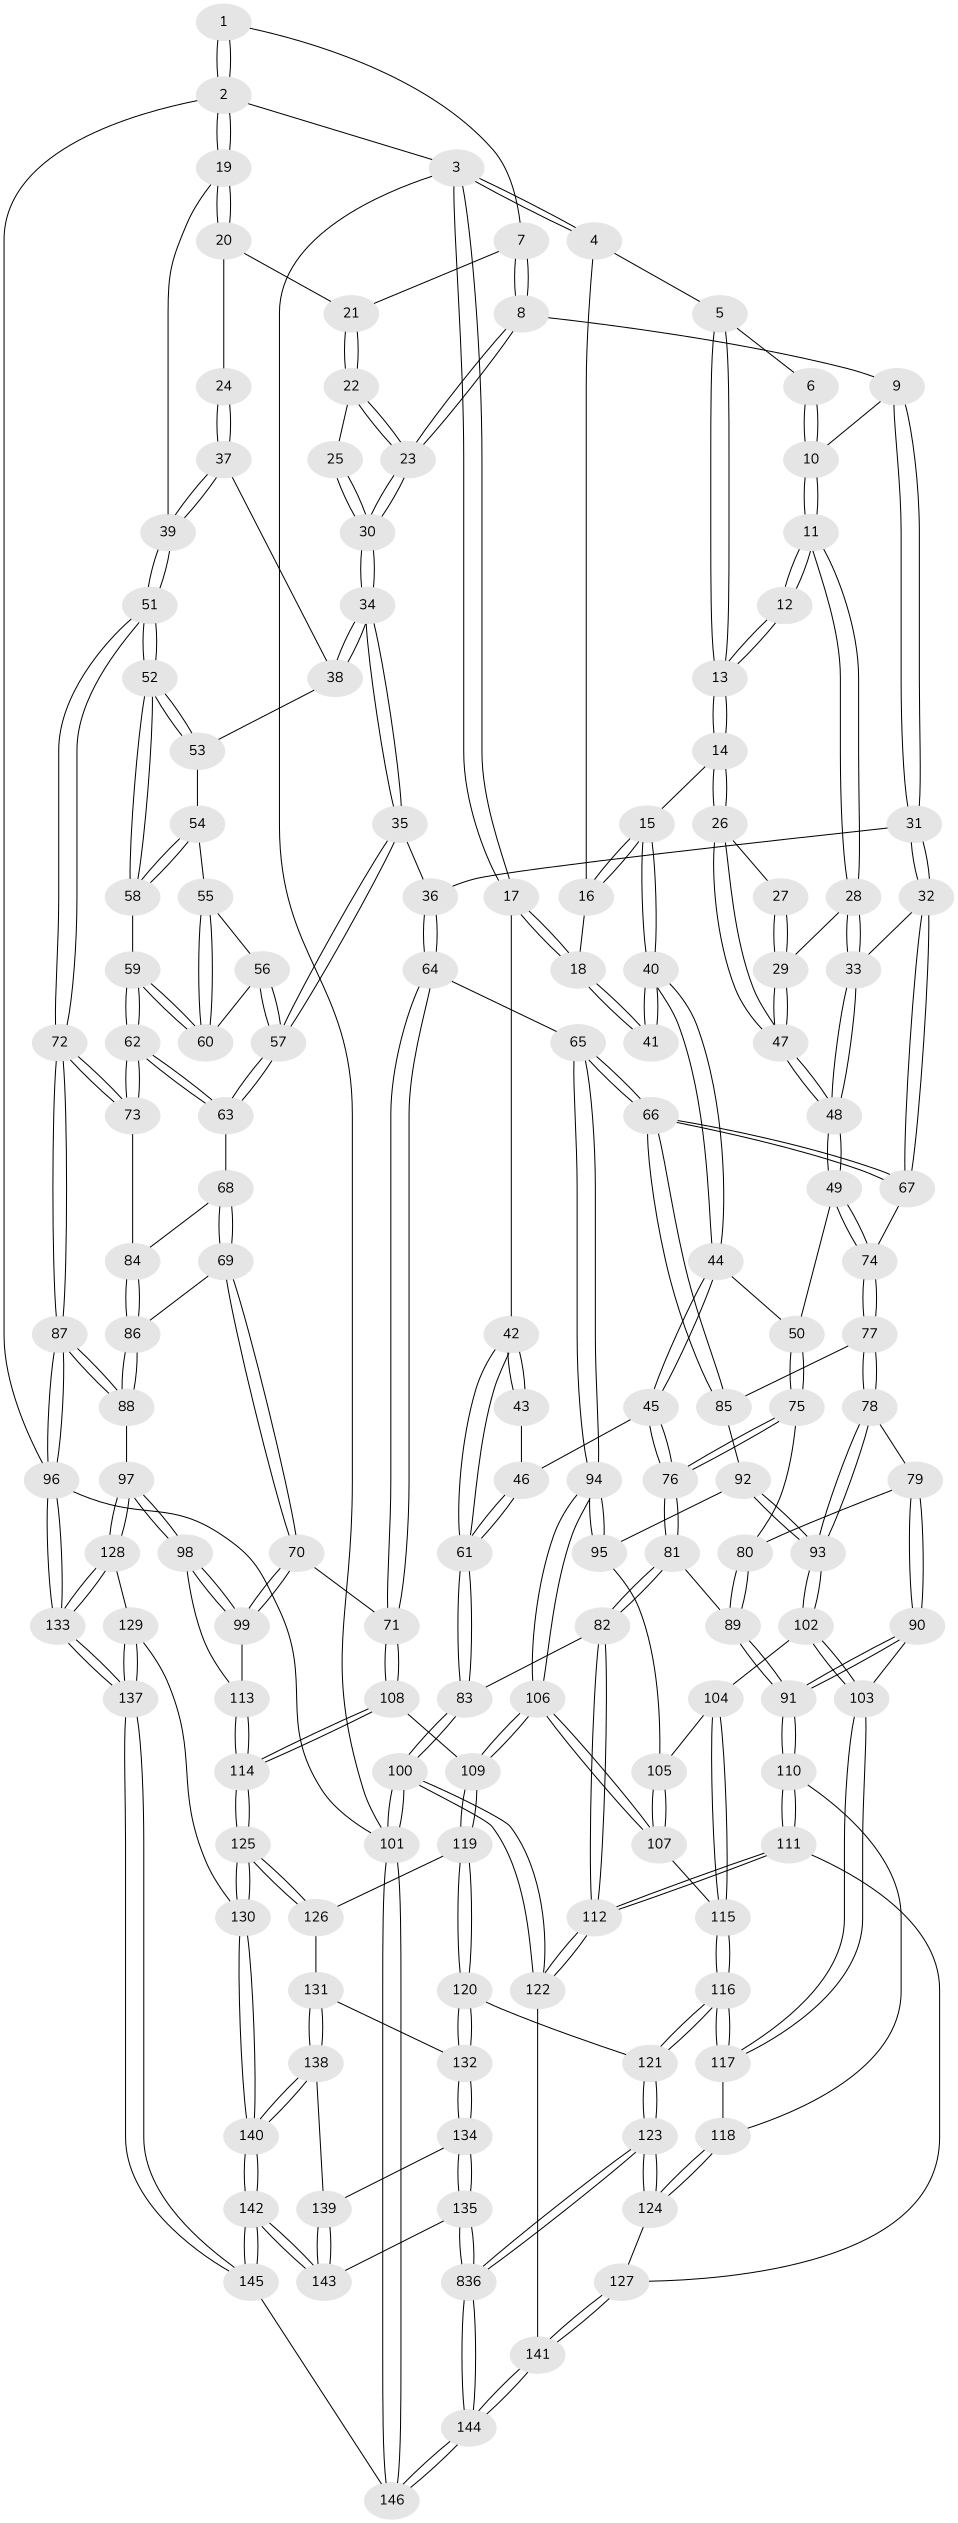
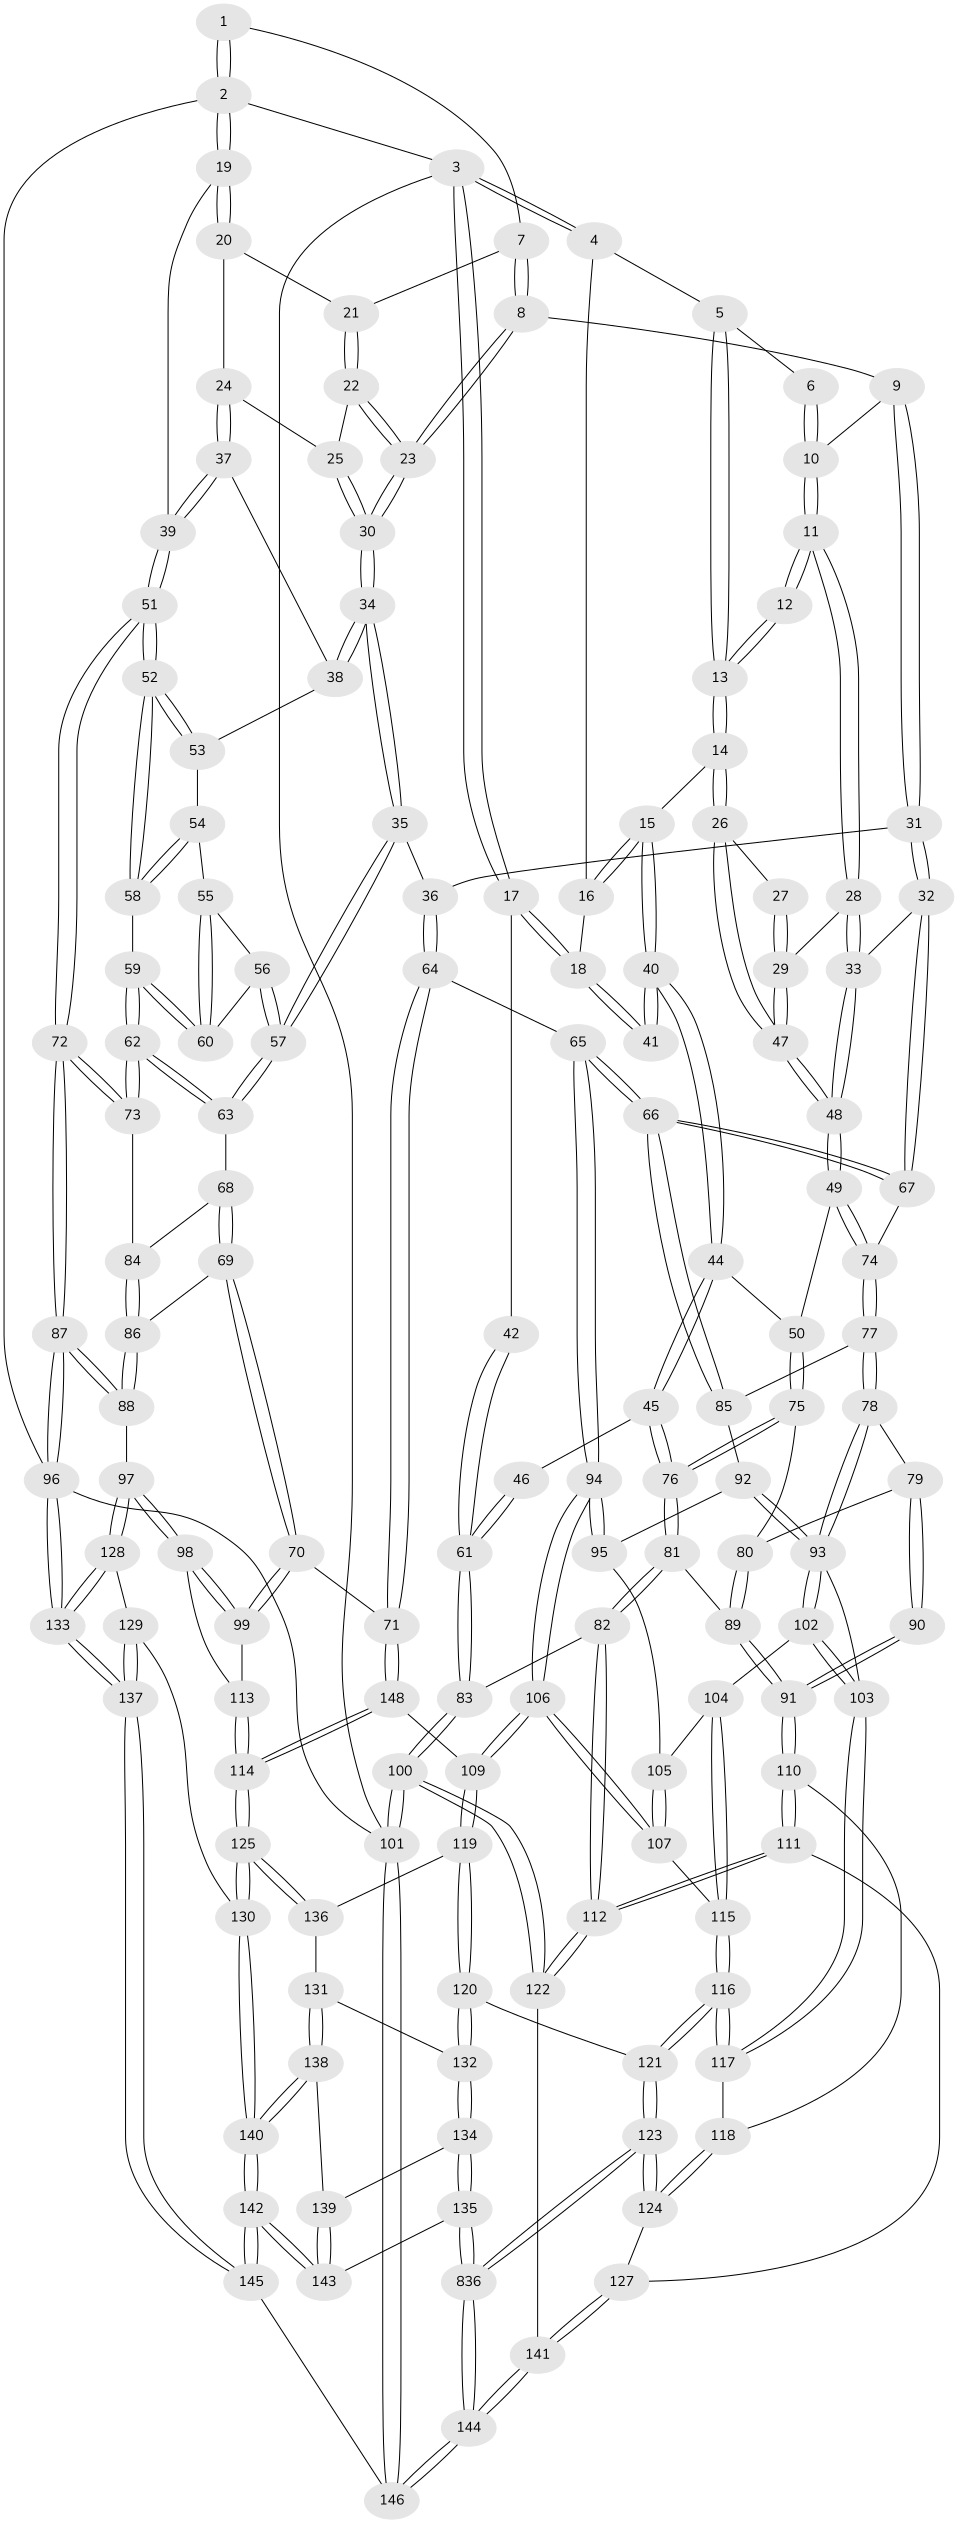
none -> (272, 419)
(521, 1407) -> none
(889, 1663) -> (847, 1624)
(392, 1699) -> (392, 1699)
(316, 1918) -> (316, 1918)
